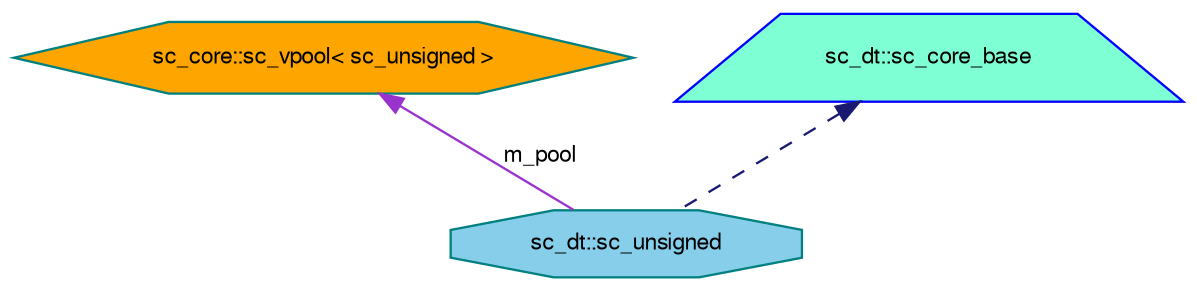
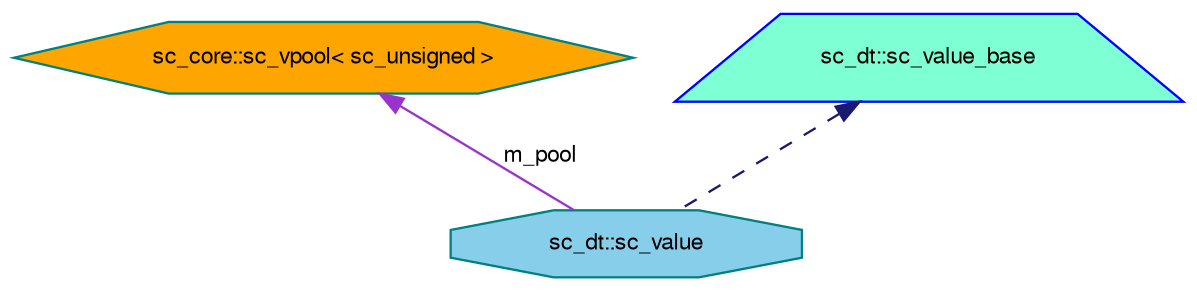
(929, 58) -> (929, 58)
(626, 244) -> (626, 244)
